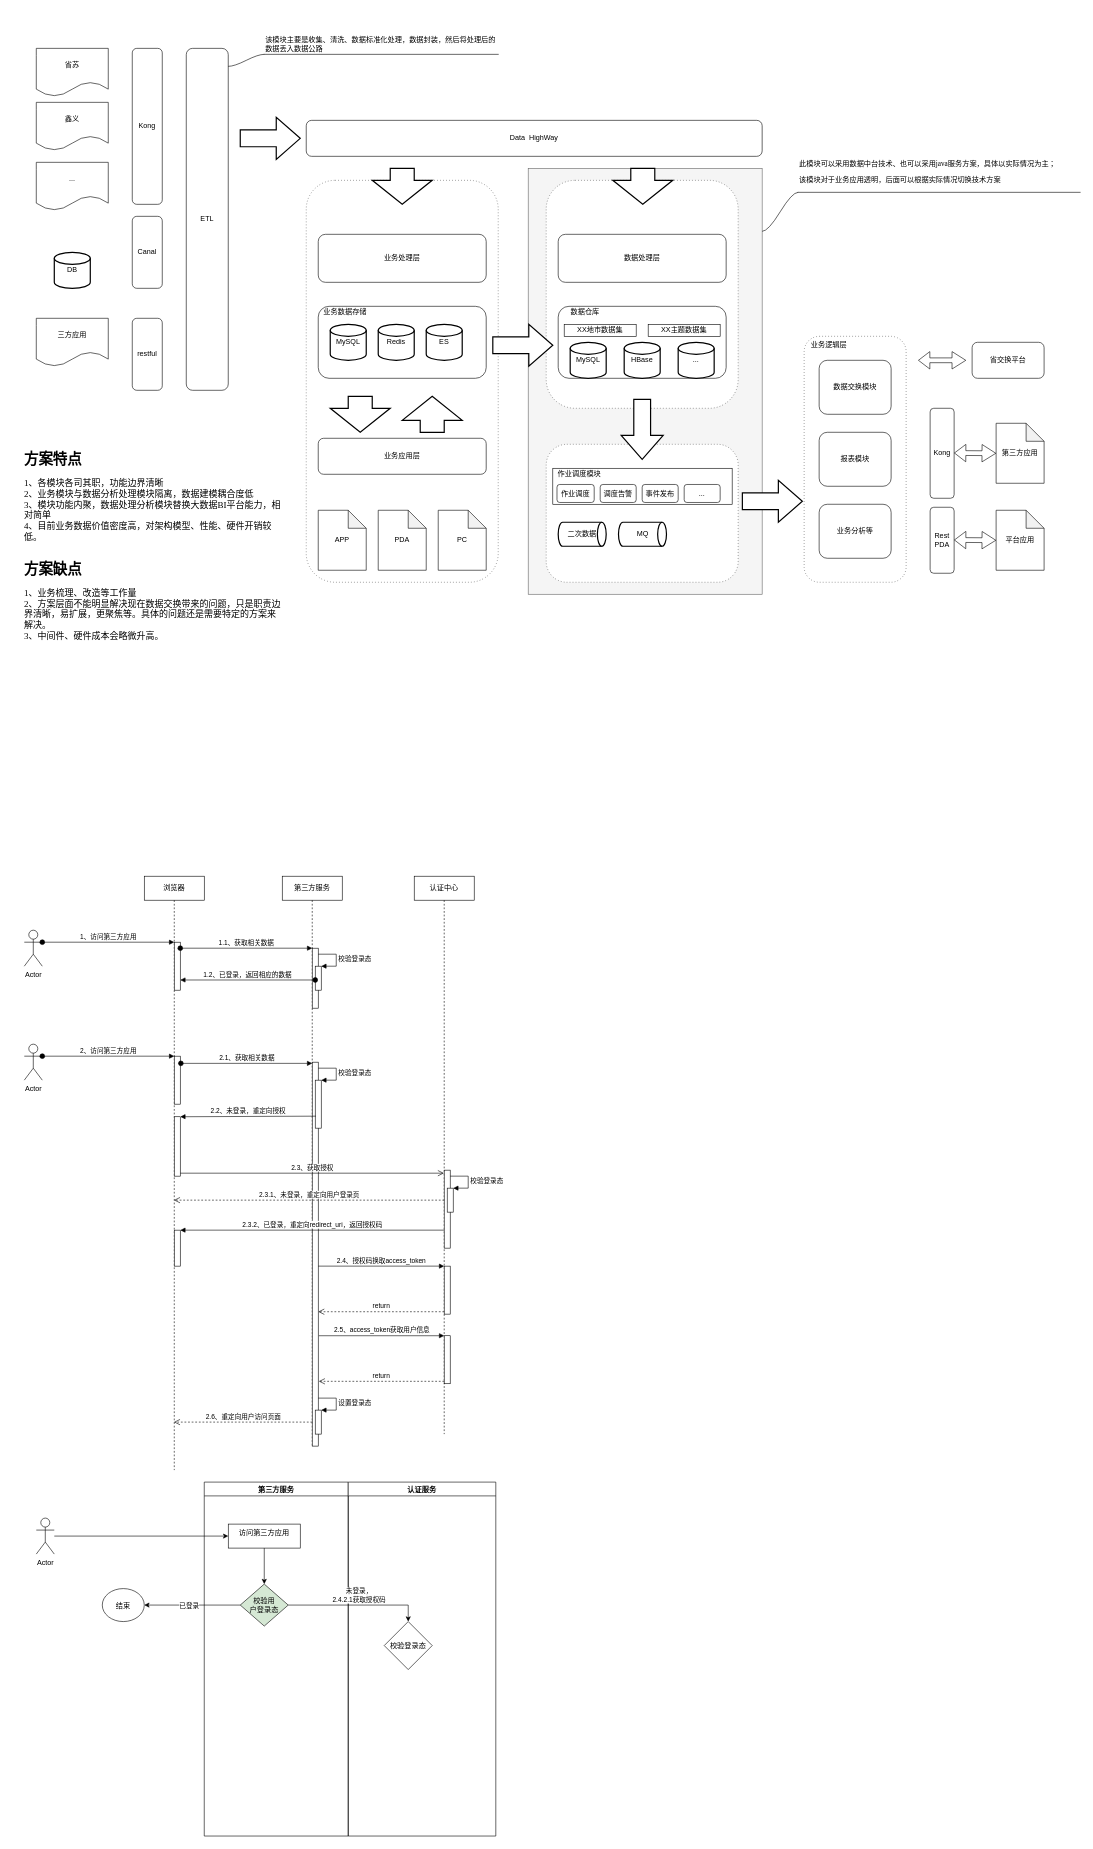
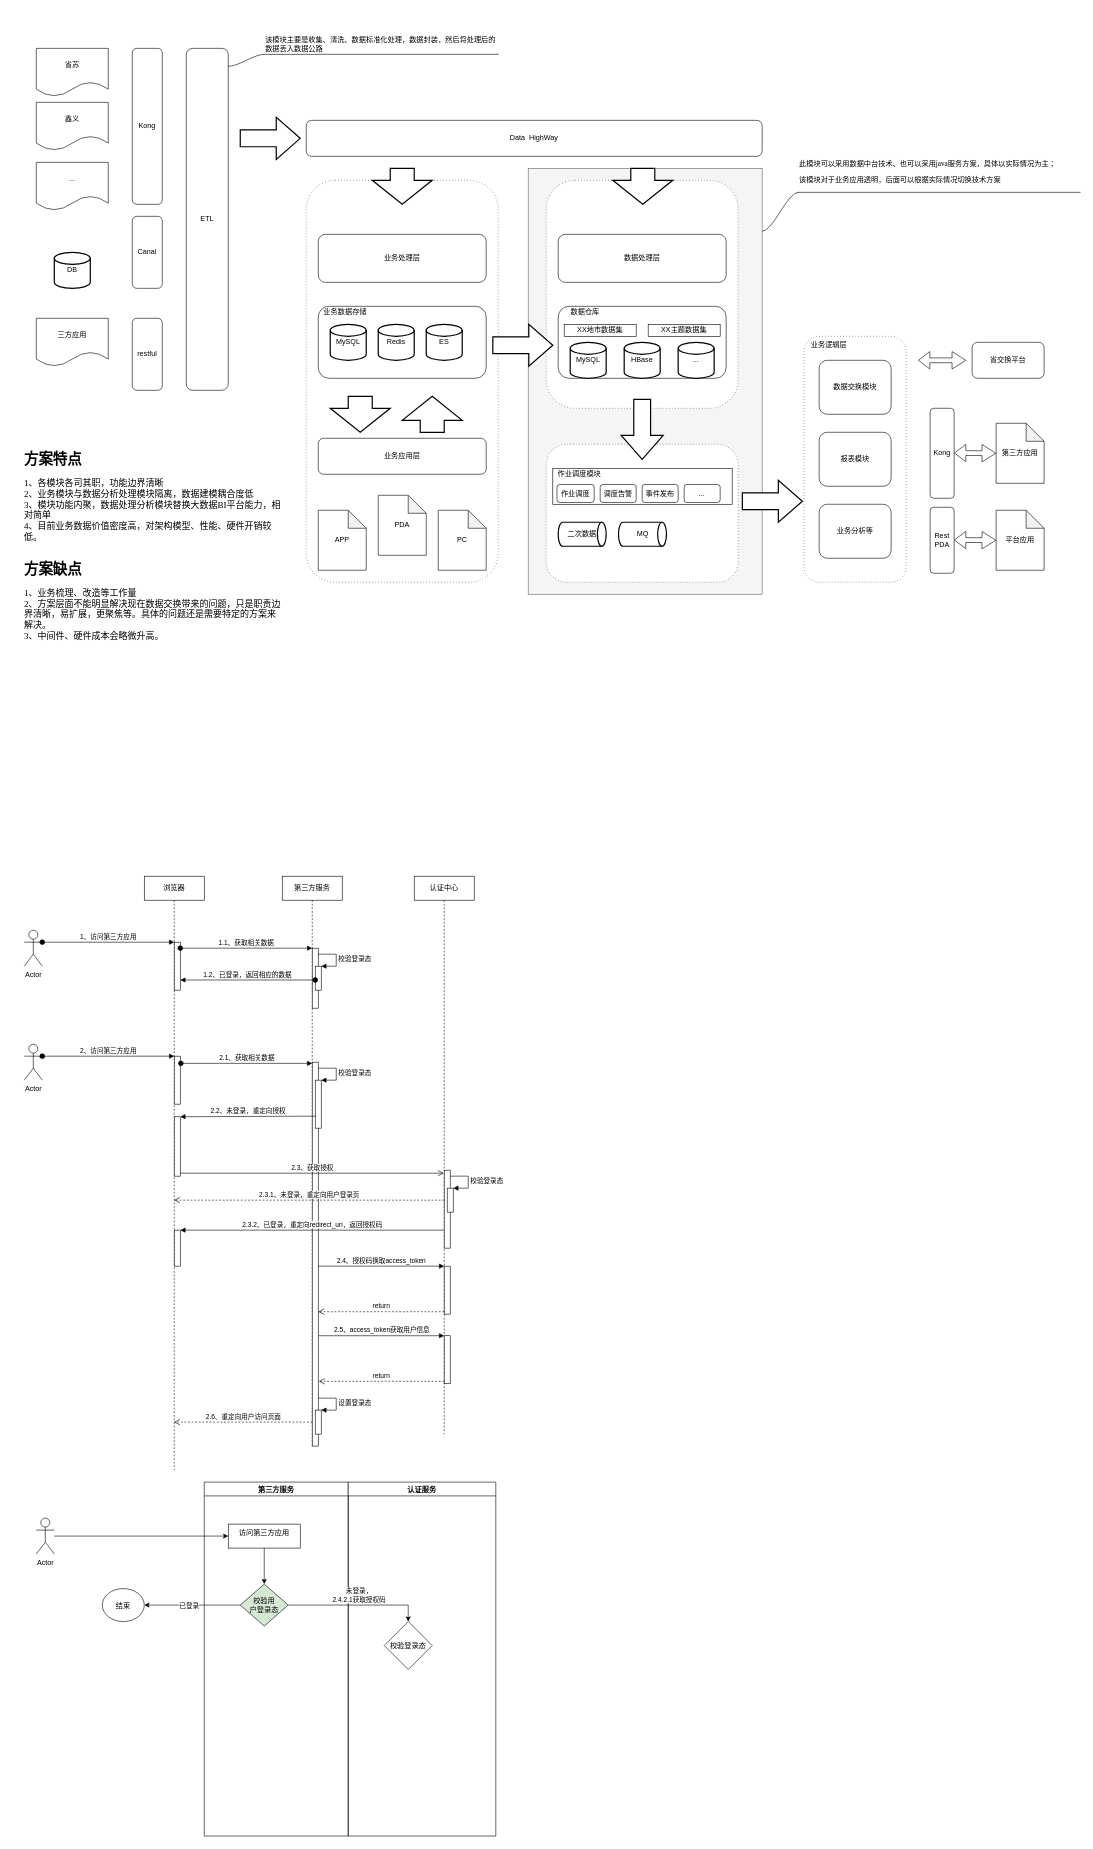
(402, 540) -> (402, 525)
